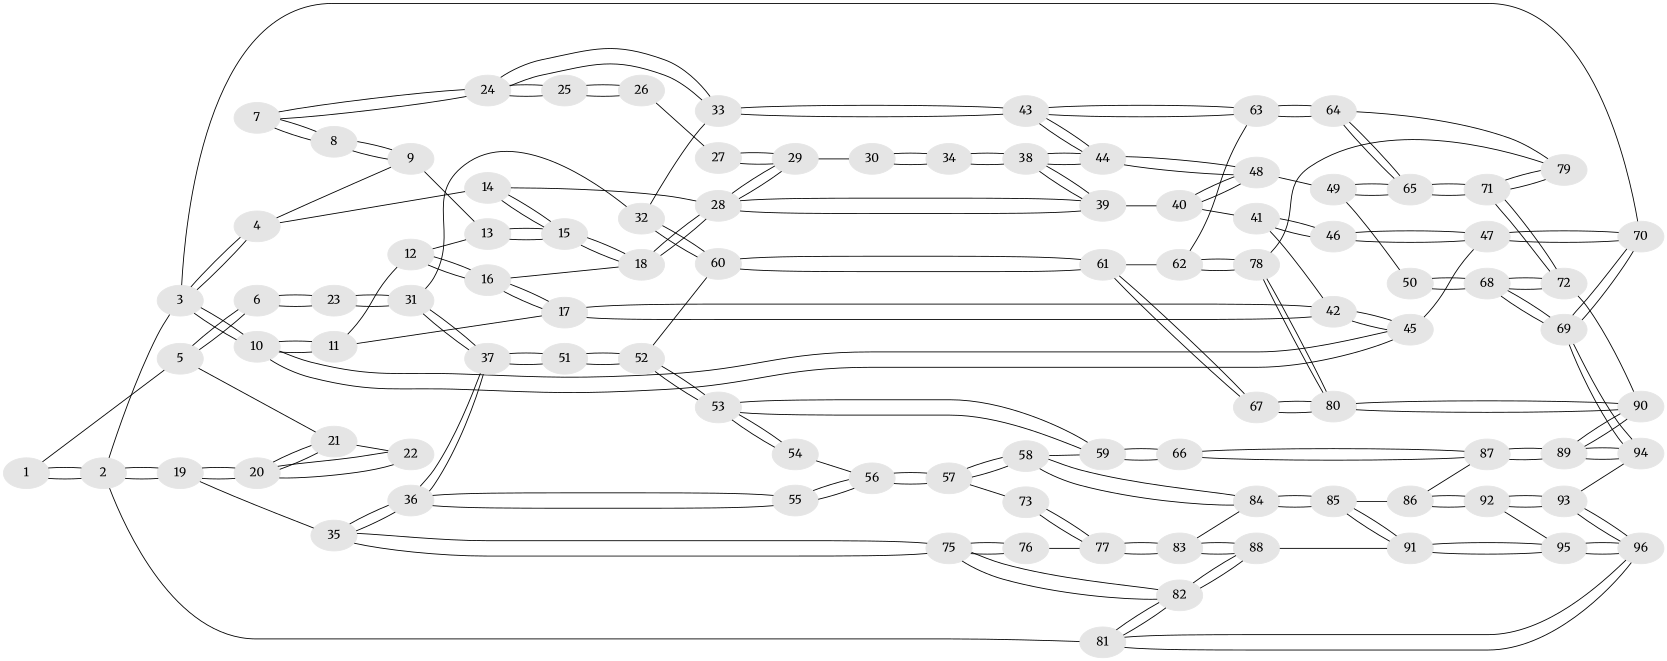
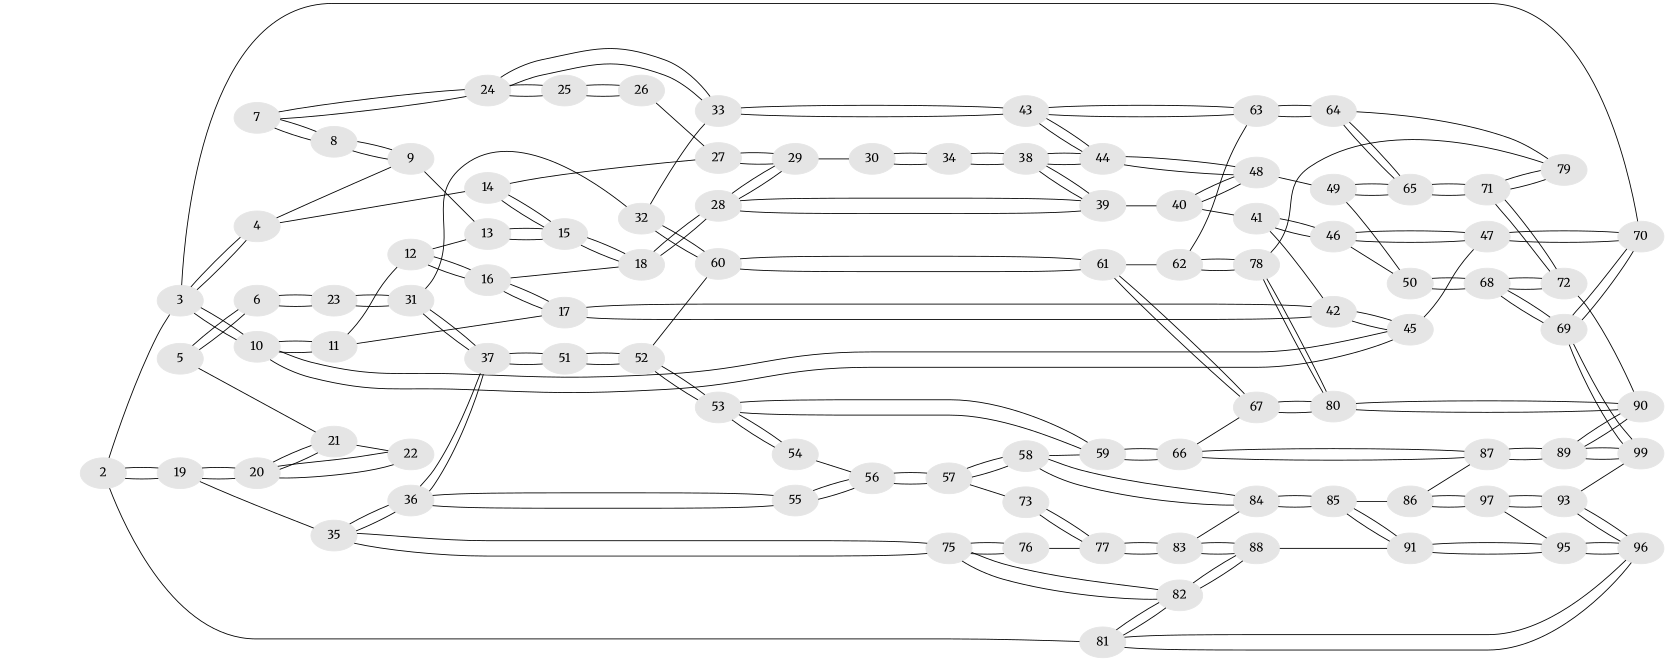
(595, 190) -> (602, 170)
none -> (1372, 260)
none -> (1218, 431)
(1641, 454) -> (1641, 454)
(26, 473) -> none
(1487, 501) -> (1487, 501)
